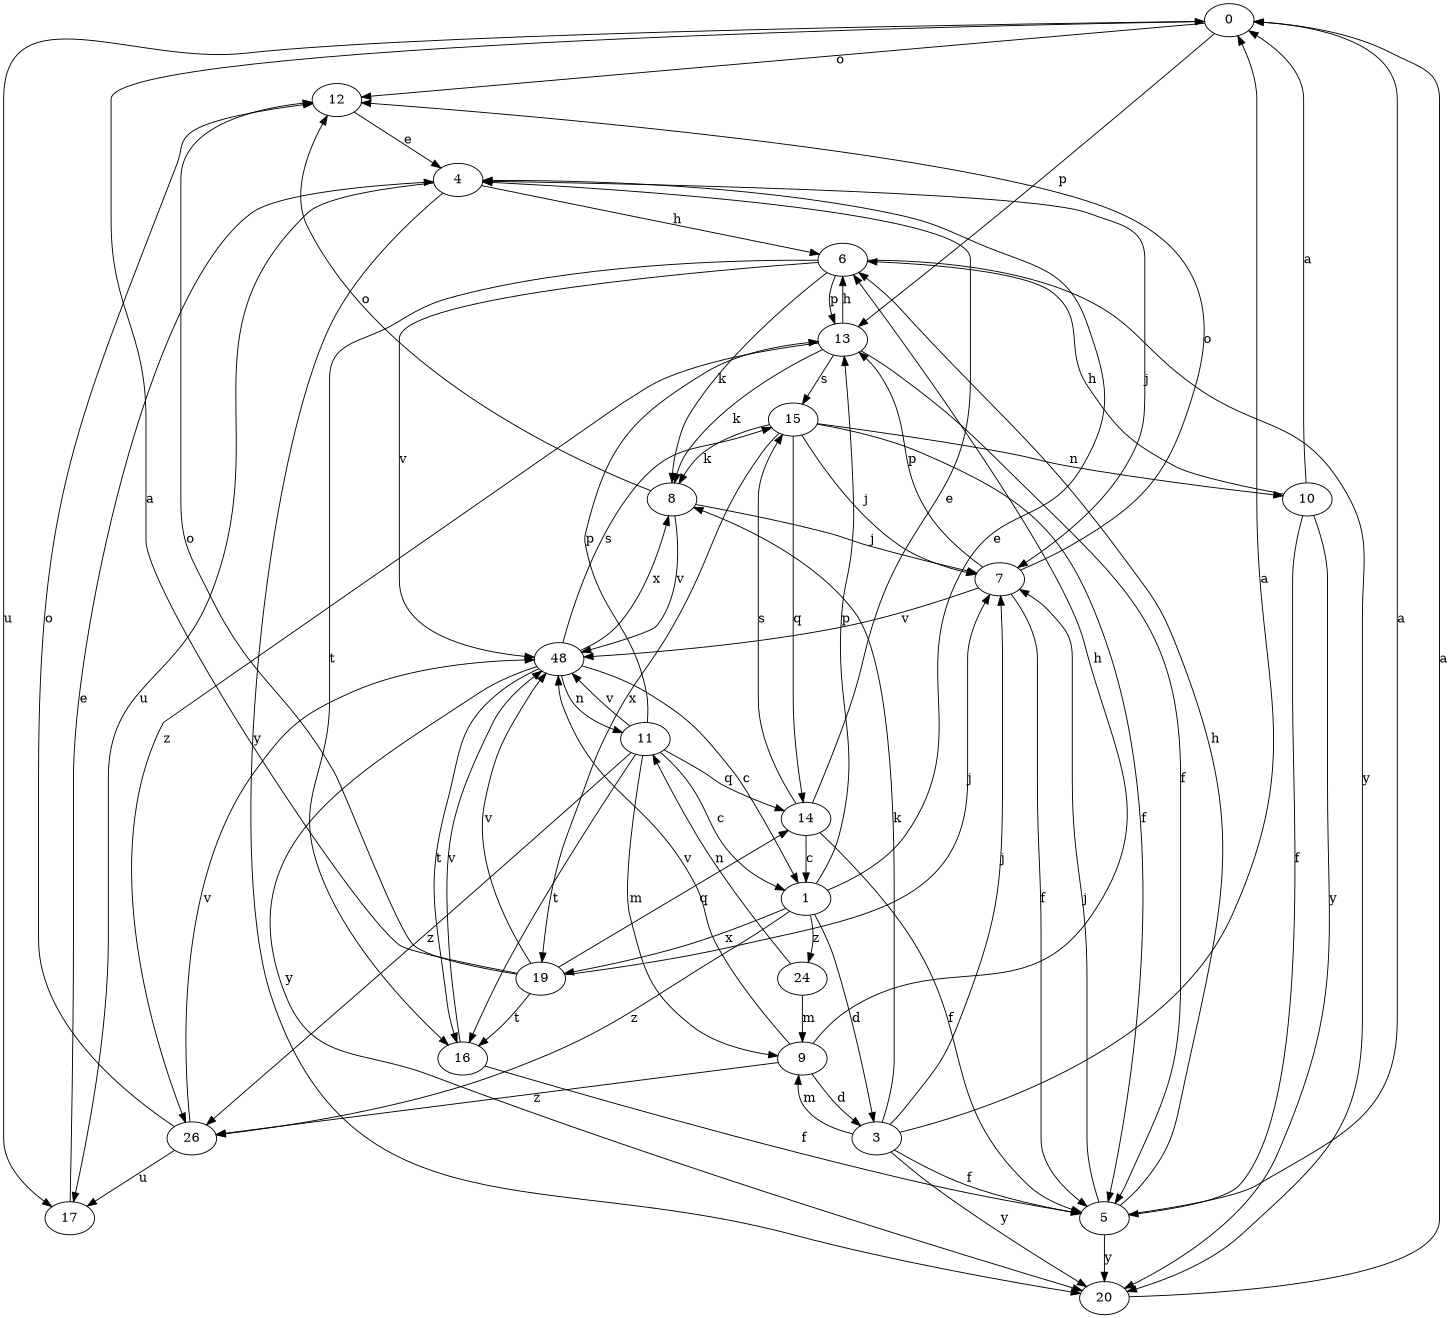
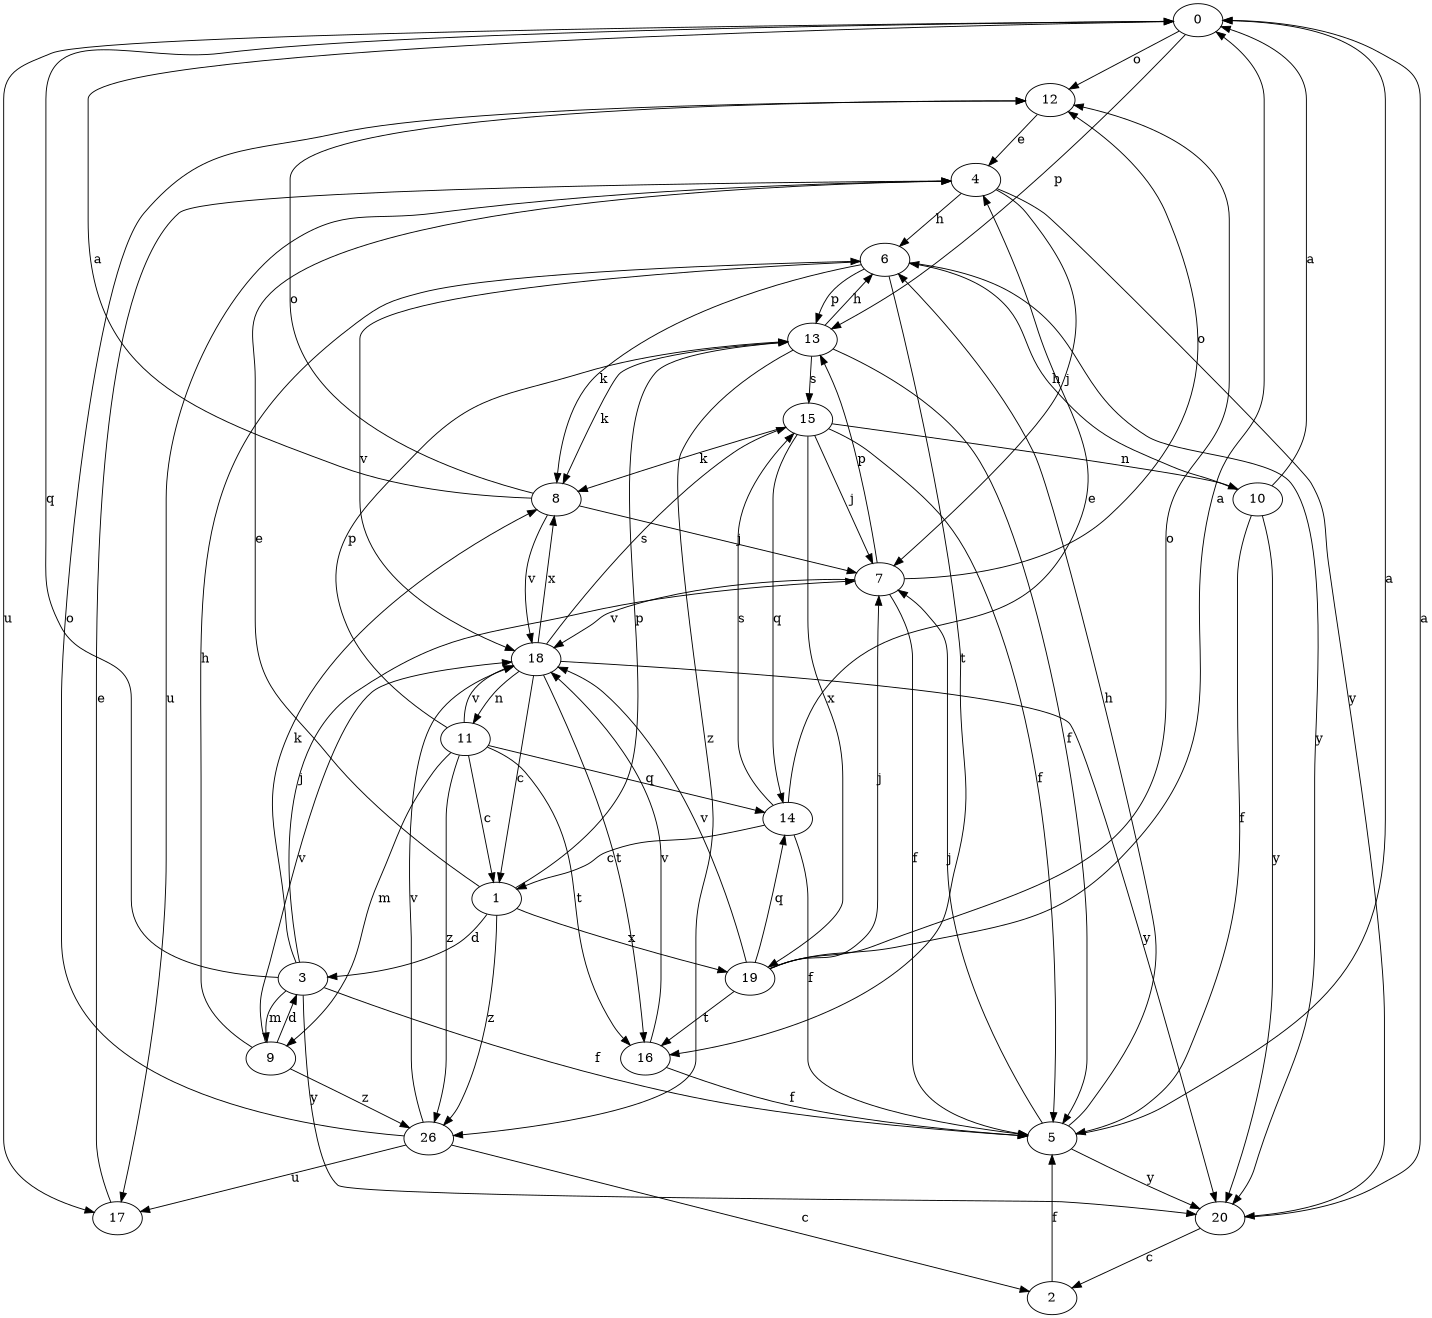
none -> (274, 60)
(1265, 579) -> (50, 499)
(559, 659) -> (536, 659)
(802, 979) -> none
none -> (1052, 1298)
